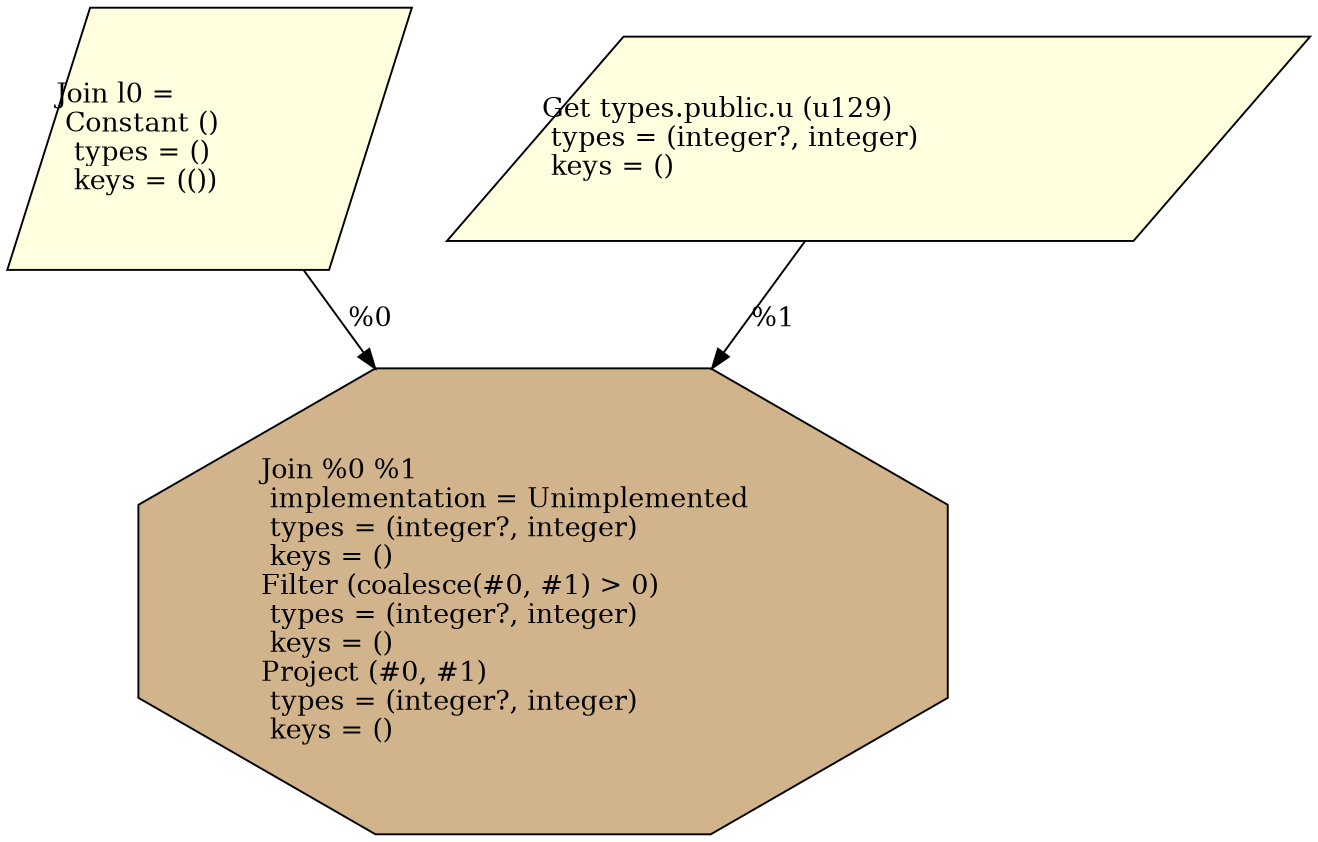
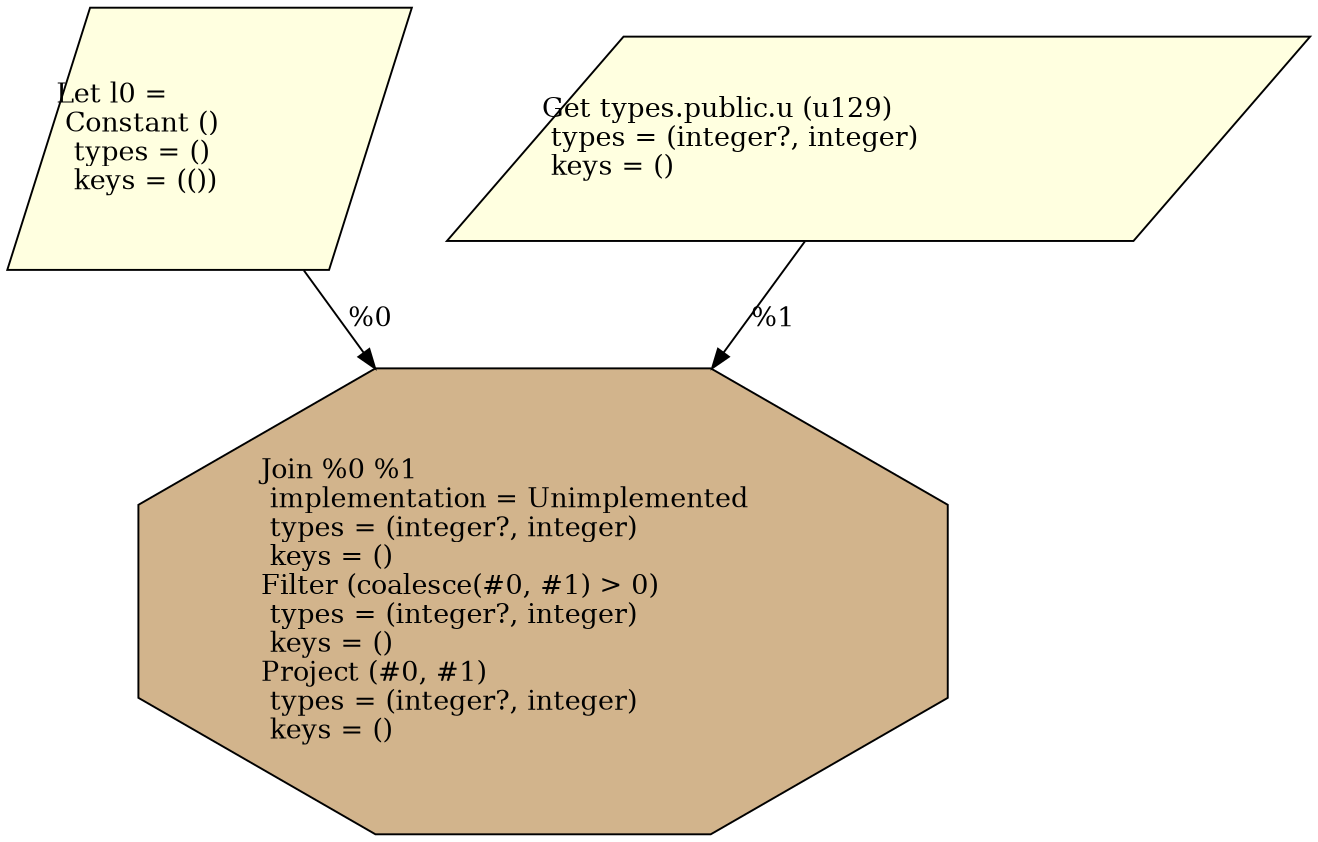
(210, 139) -> (210, 139)
